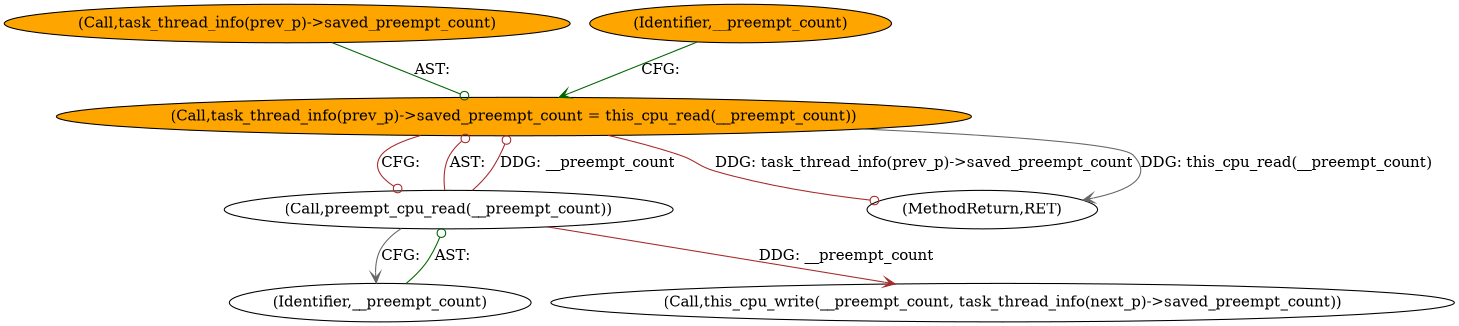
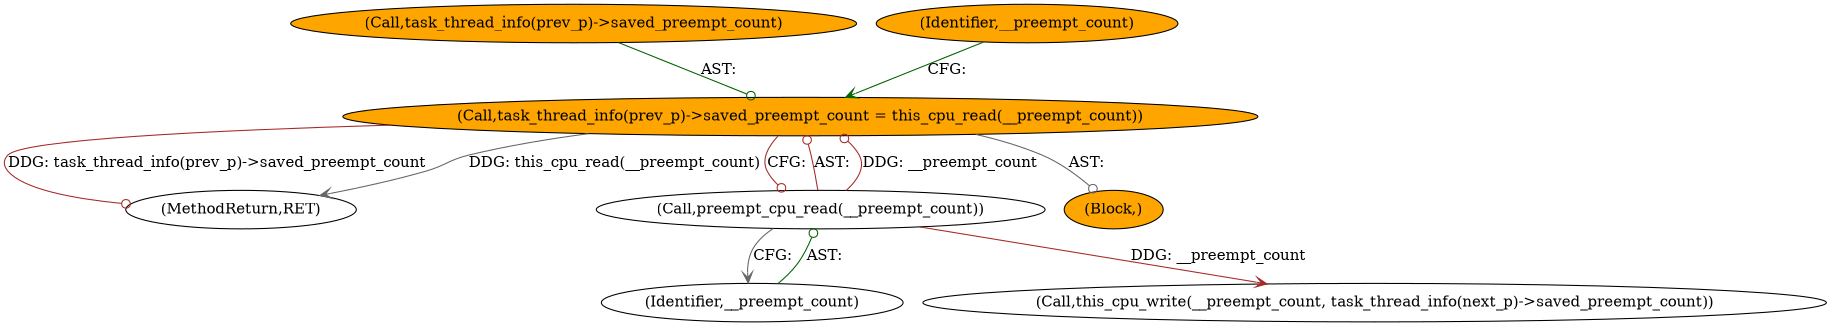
none -> (1114, 210)
